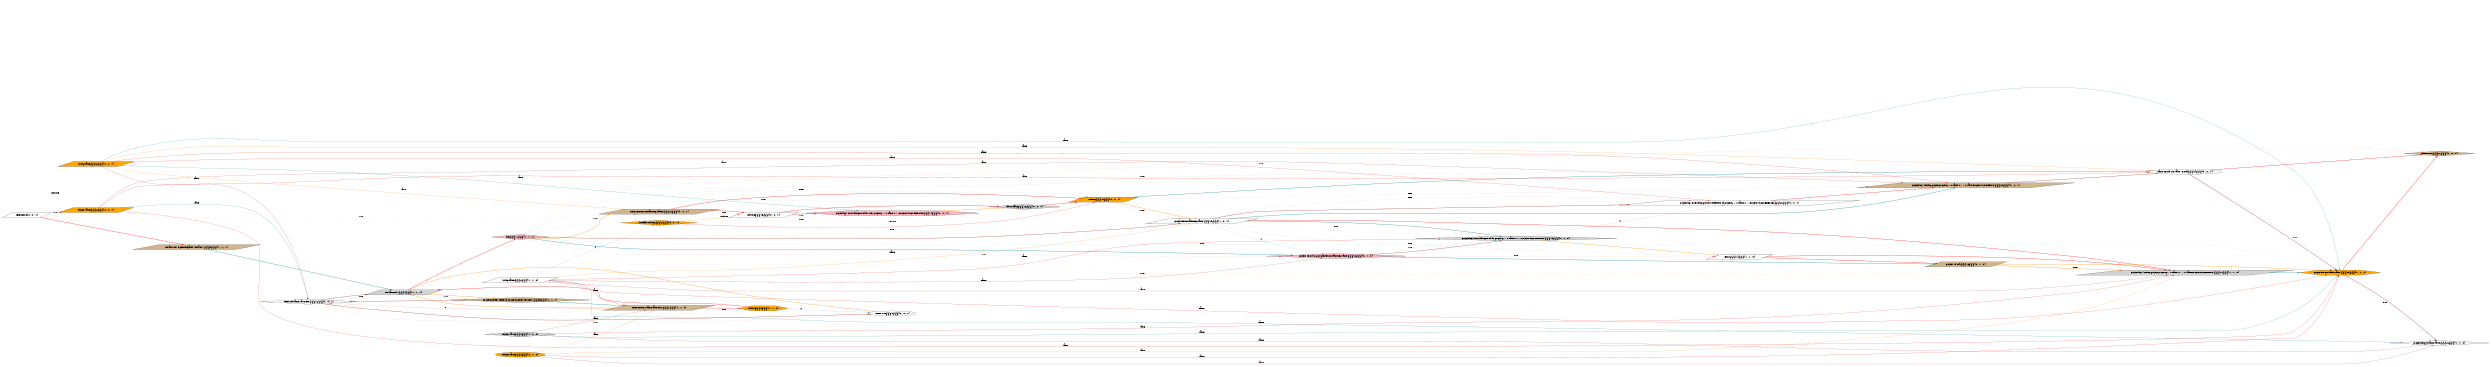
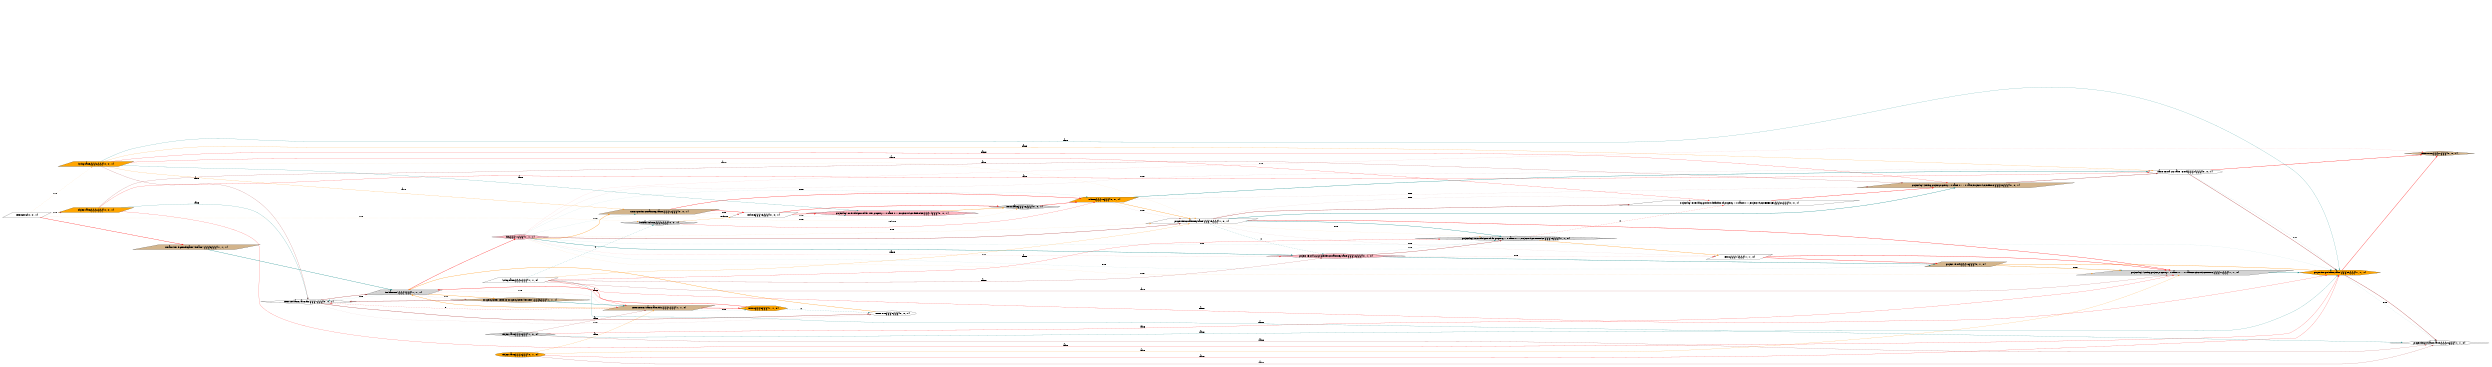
(55, 193) -> (55, 193)
(763, 200) -> (1227, 269)
(659, 223) -> (659, 223)
none -> (527, 292)
